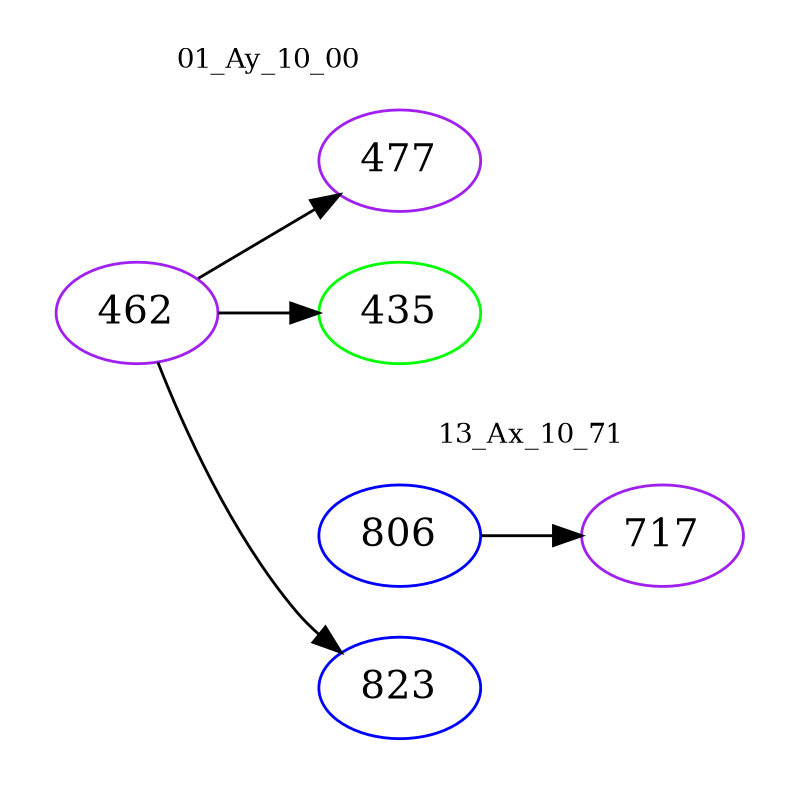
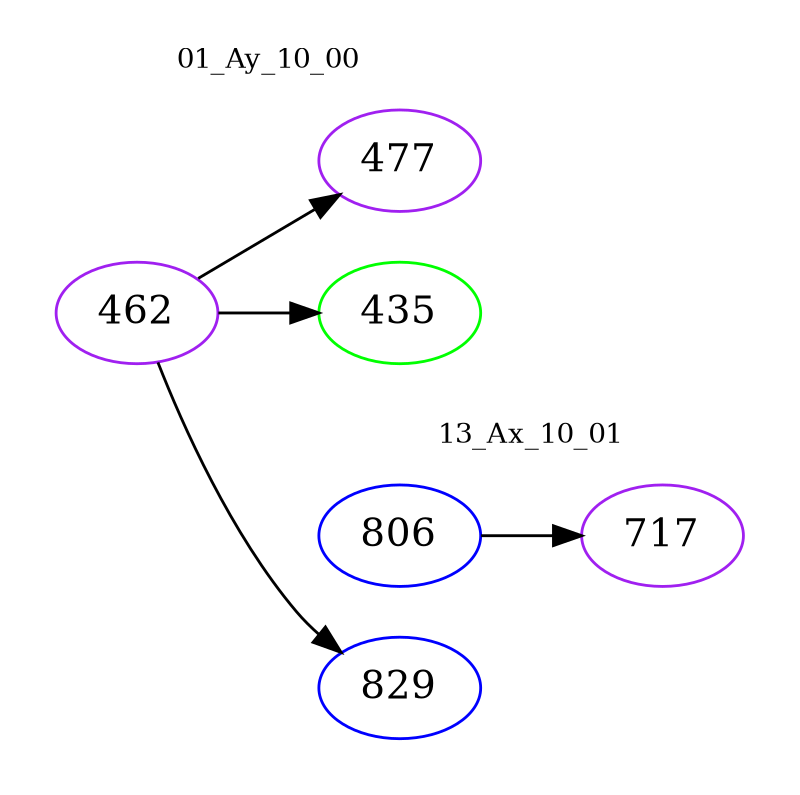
(531, 436) -> (531, 436)
(400, 688) -> (400, 688)
